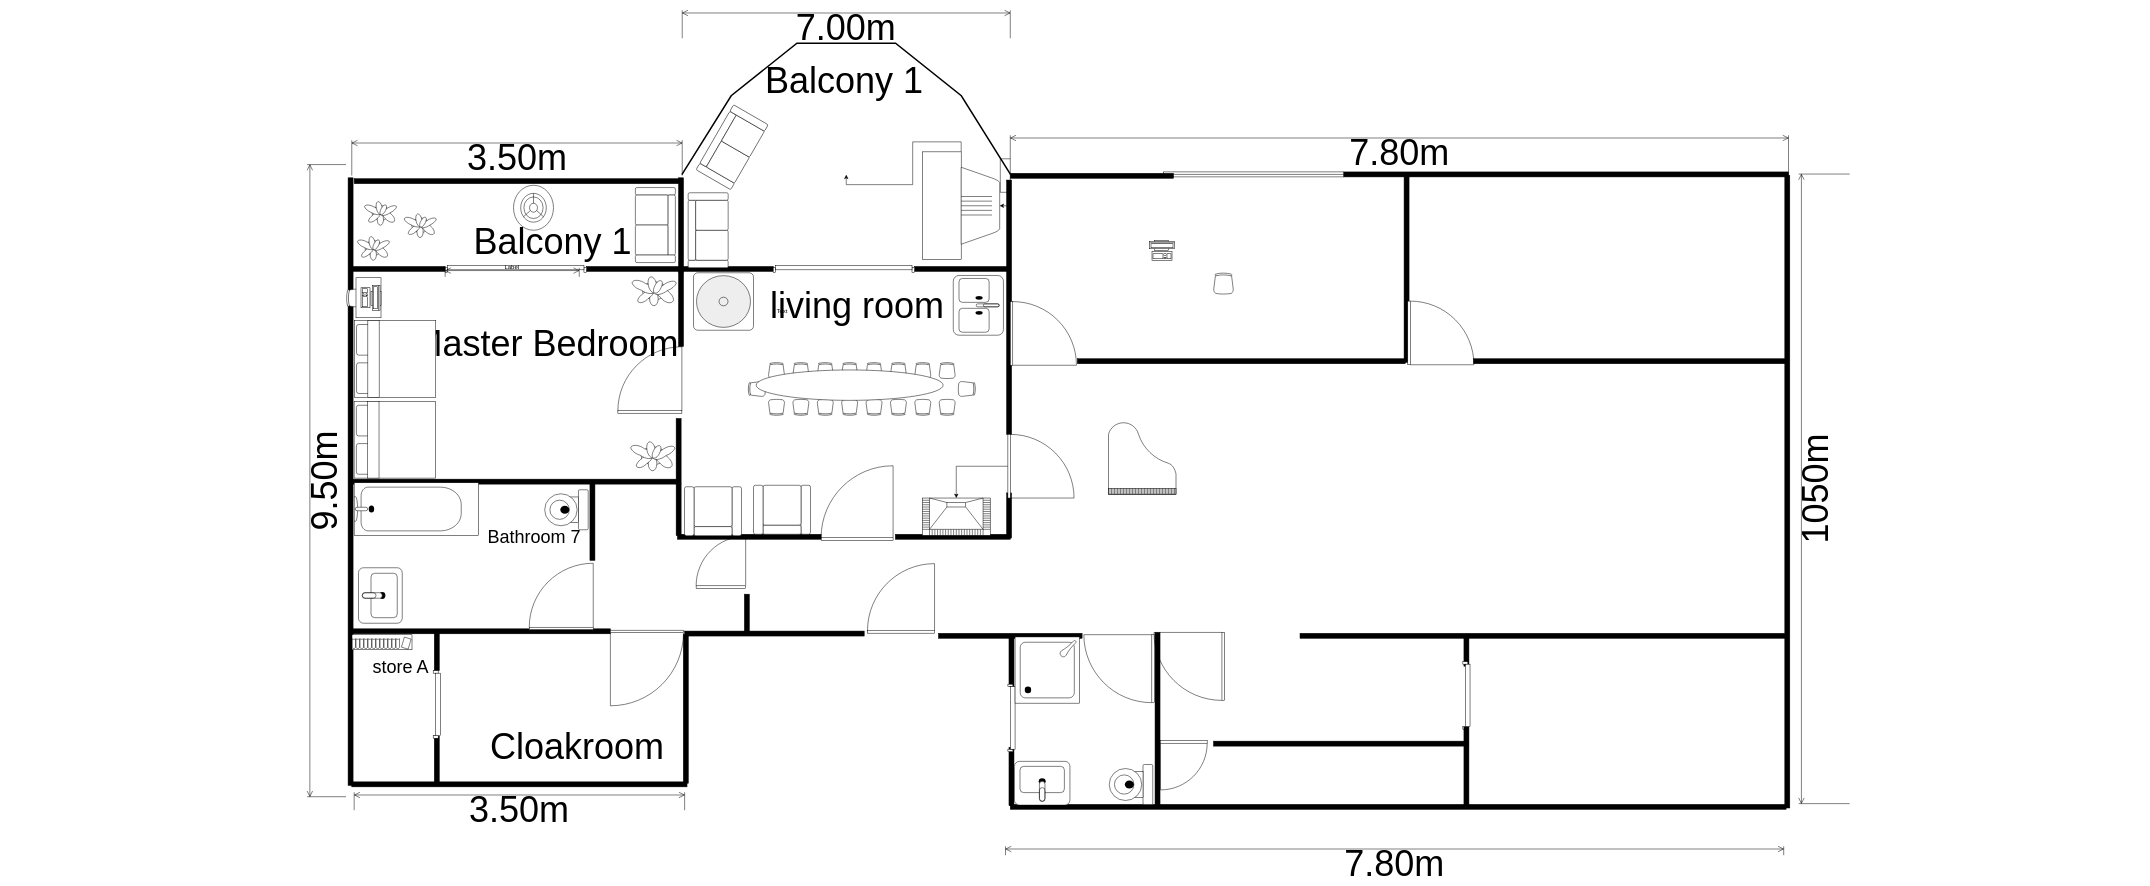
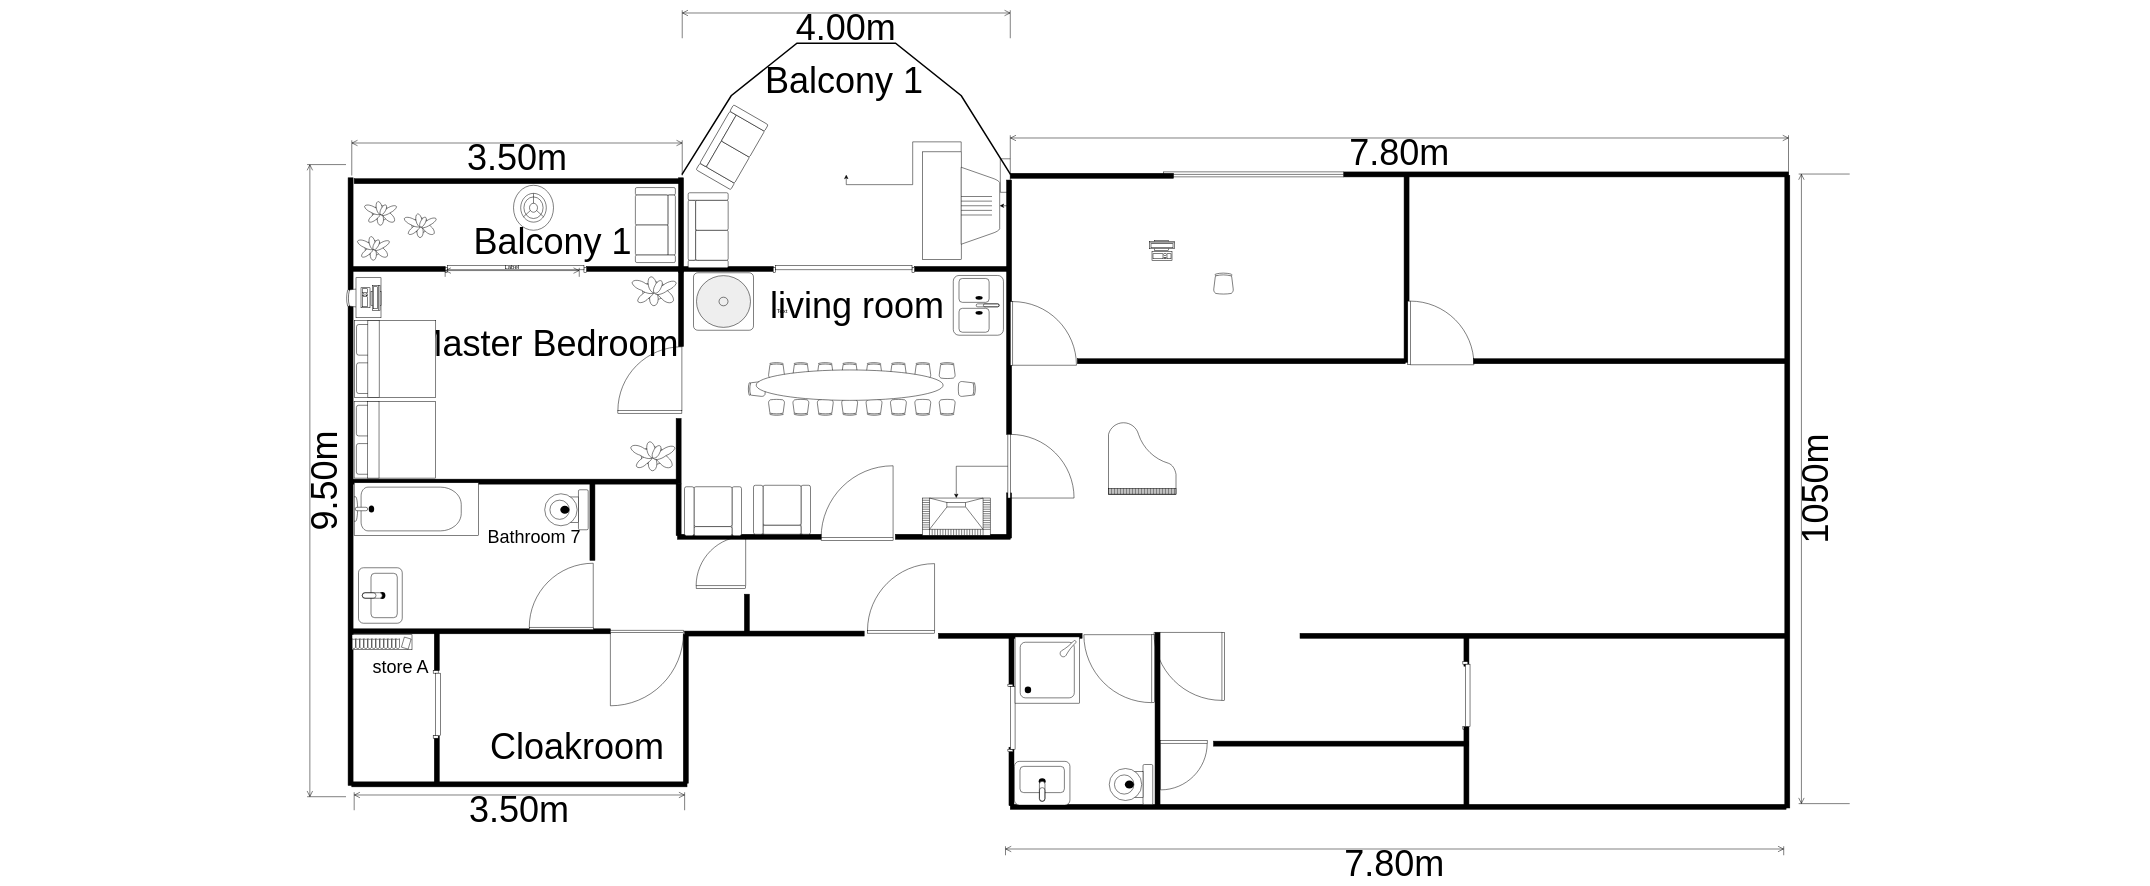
(846, 10) -> (846, 10)
